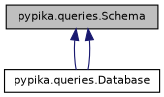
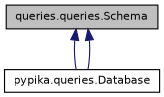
(82, 17) -> (82, 17)
